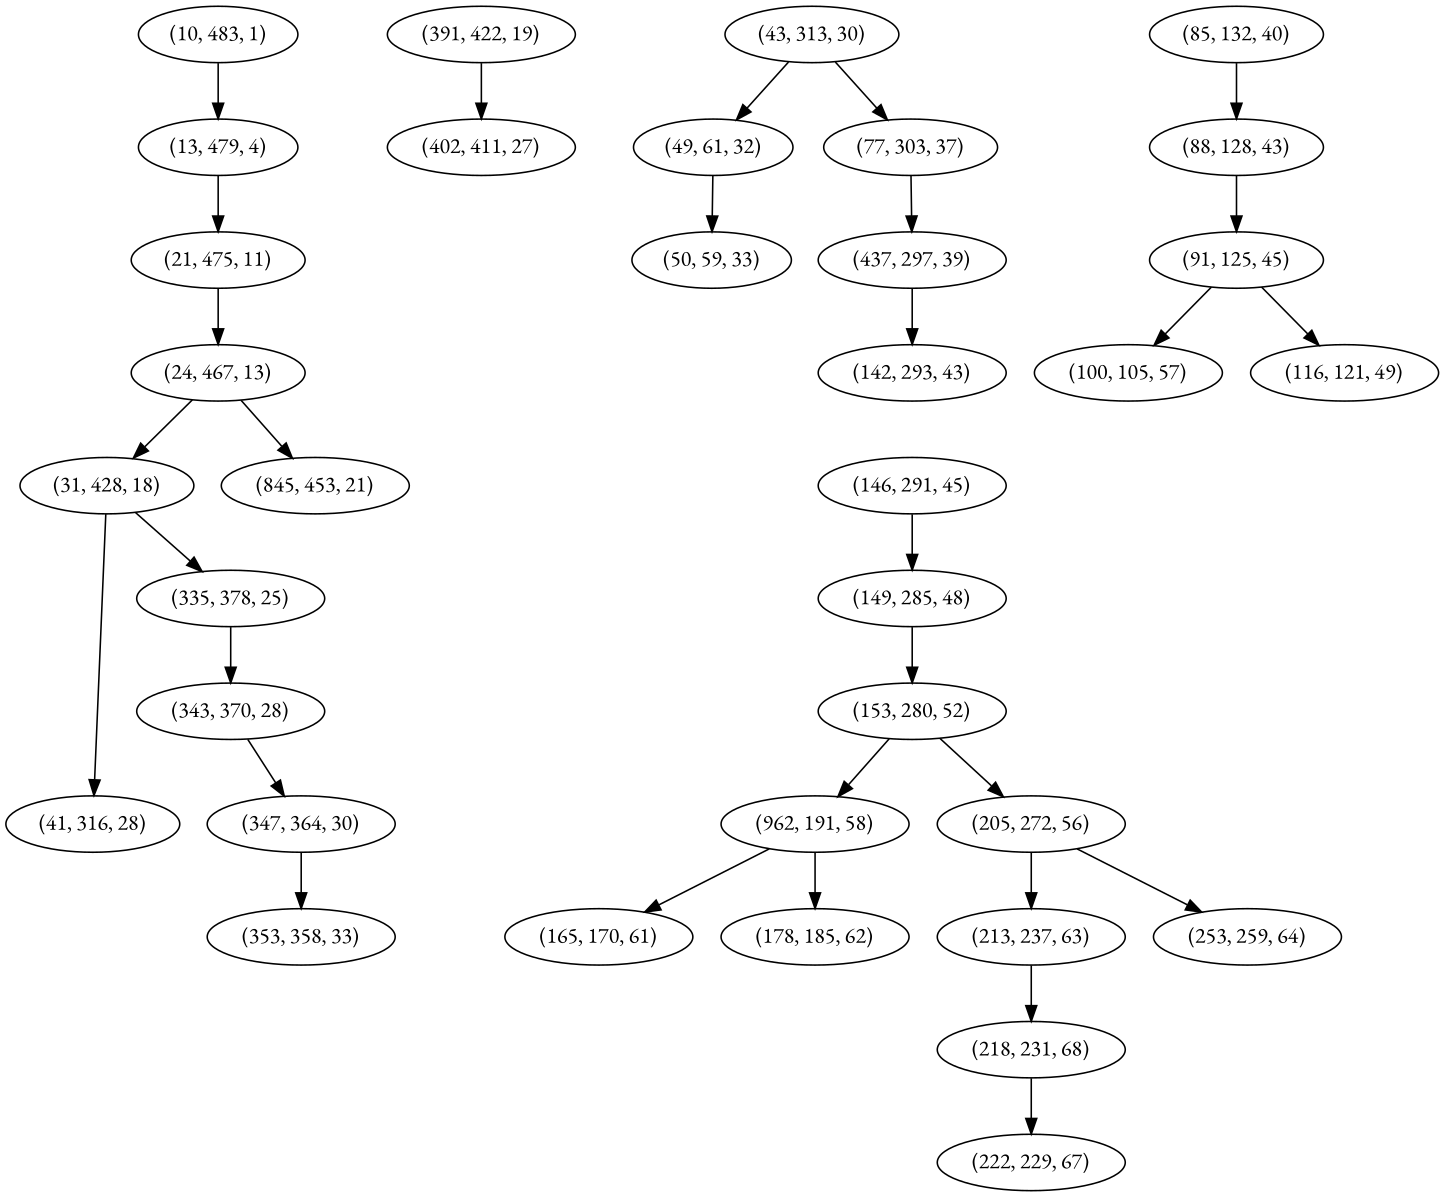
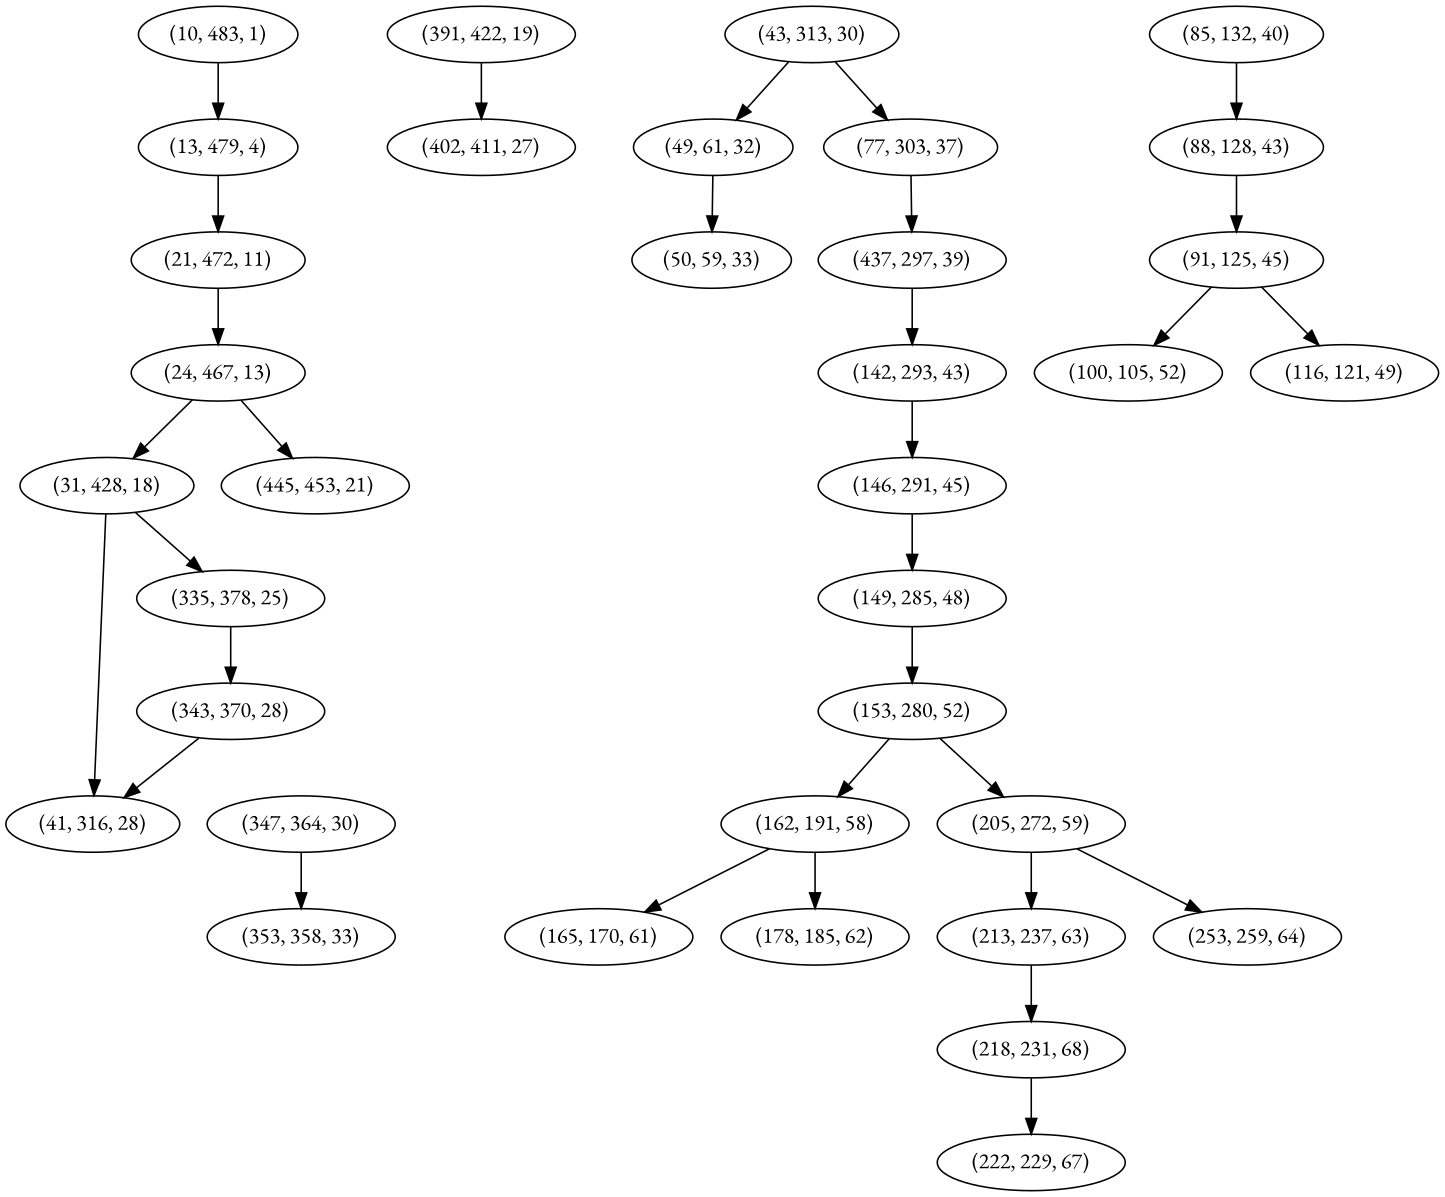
(218, 260) -> (218, 260)
(1128, 373) -> (1128, 373)
none -> (912, 422)
(315, 486) -> (315, 486)
(262, 761) -> (168, 763)
(815, 824) -> (815, 824)
(1031, 824) -> (1031, 824)
